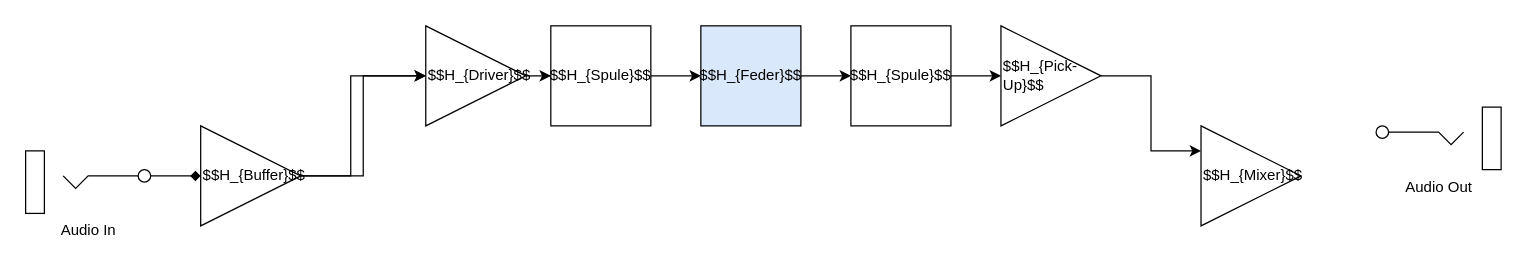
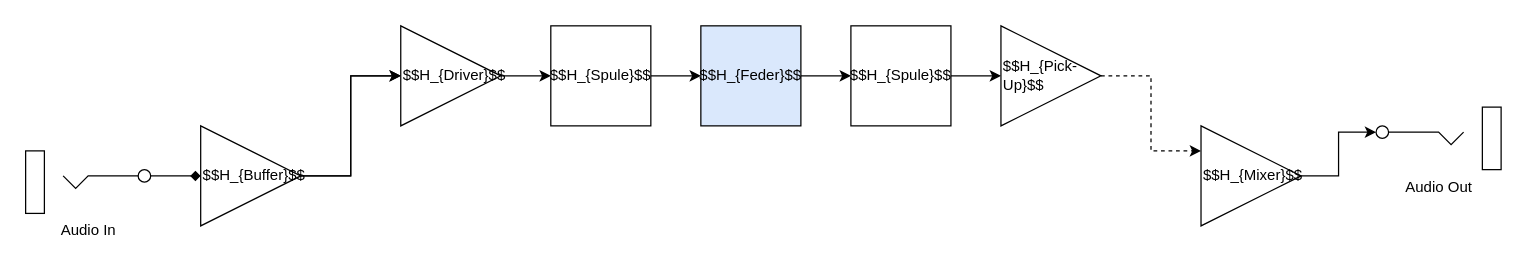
(476, 76) -> (451, 76)
(1151, 110) -> (1151, 110)
none -> (1338, 158)
